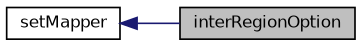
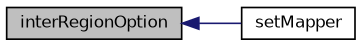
(159, 23) -> (220, 23)
